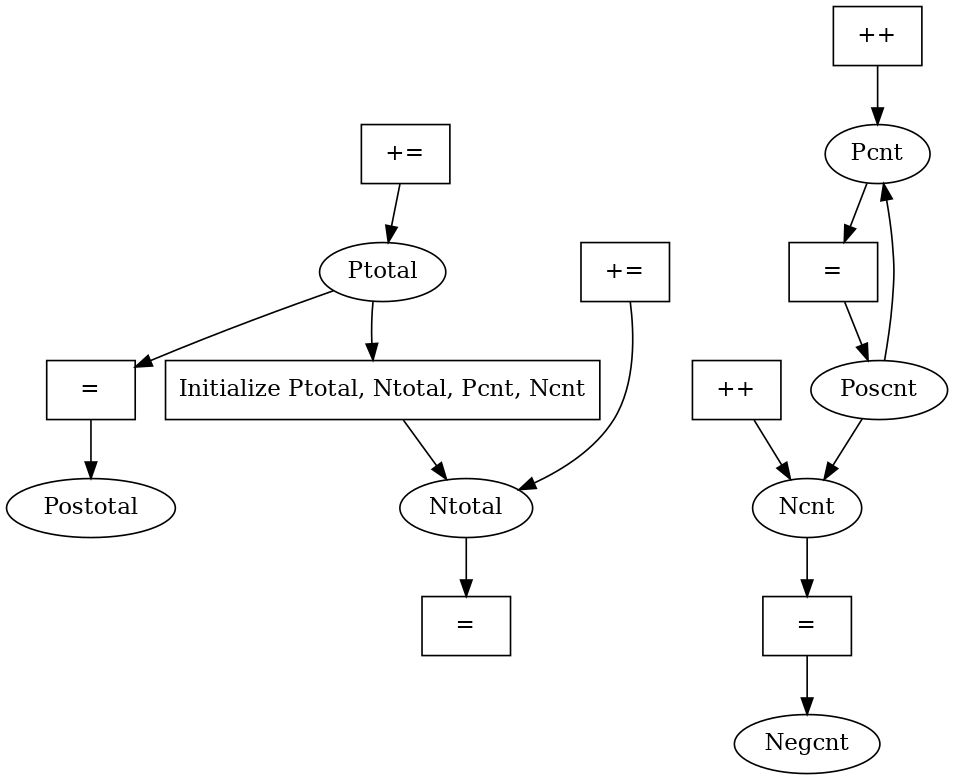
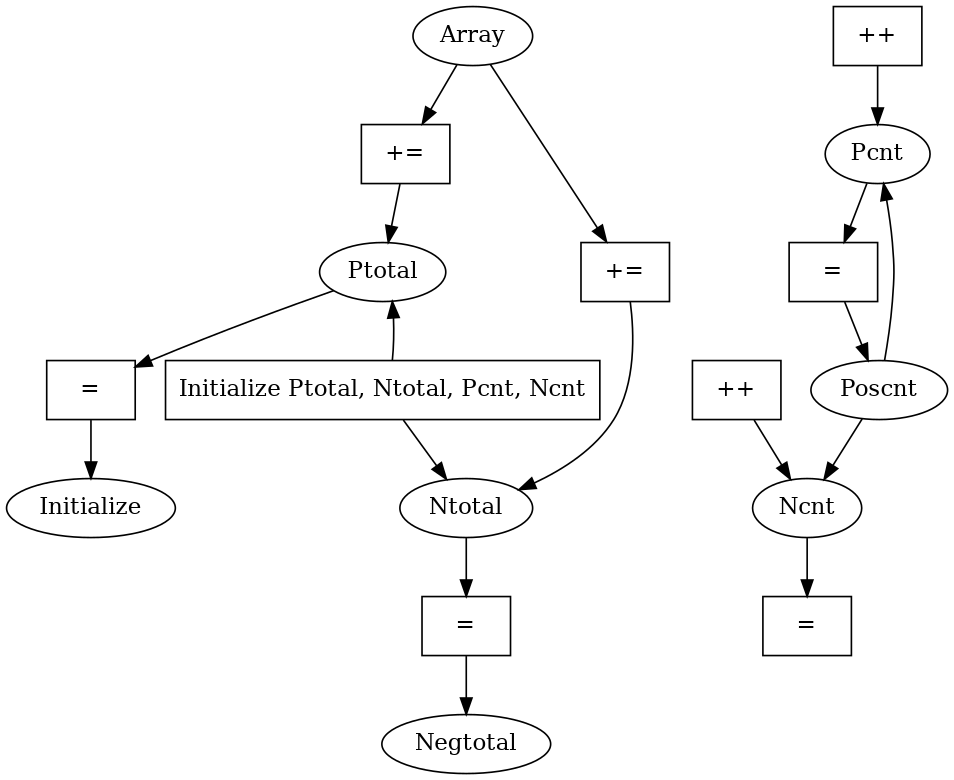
none -> (473, 36)
(372, 323) -> (394, 339)
(91, 508) -> (91, 508)
none -> (466, 744)
(807, 744) -> none
